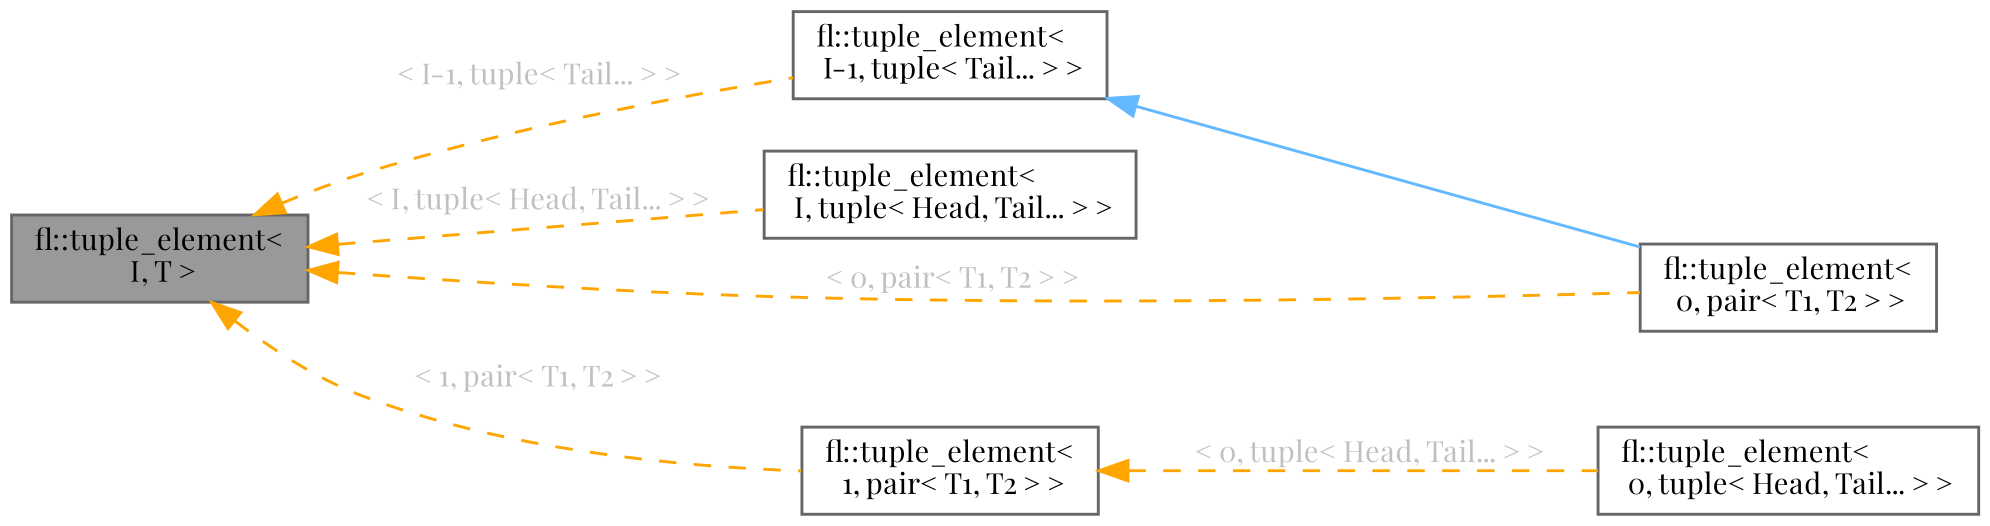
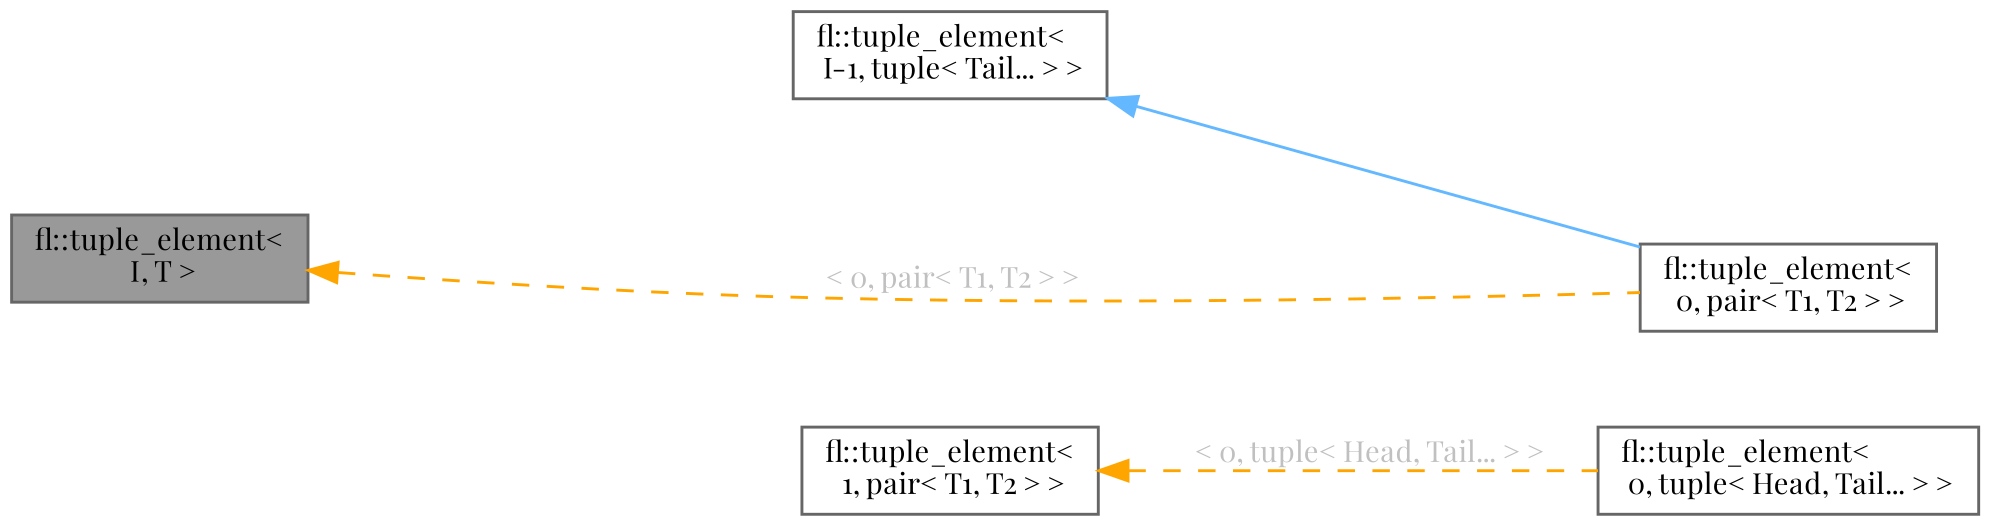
(534, 128) -> none
(950, 195) -> none
(506, 437) -> none
